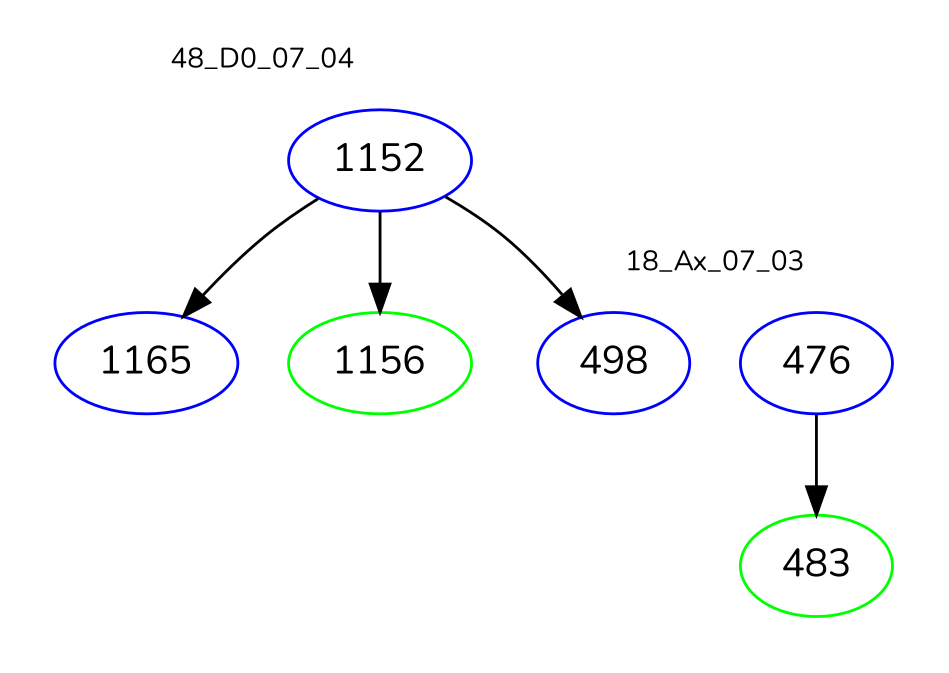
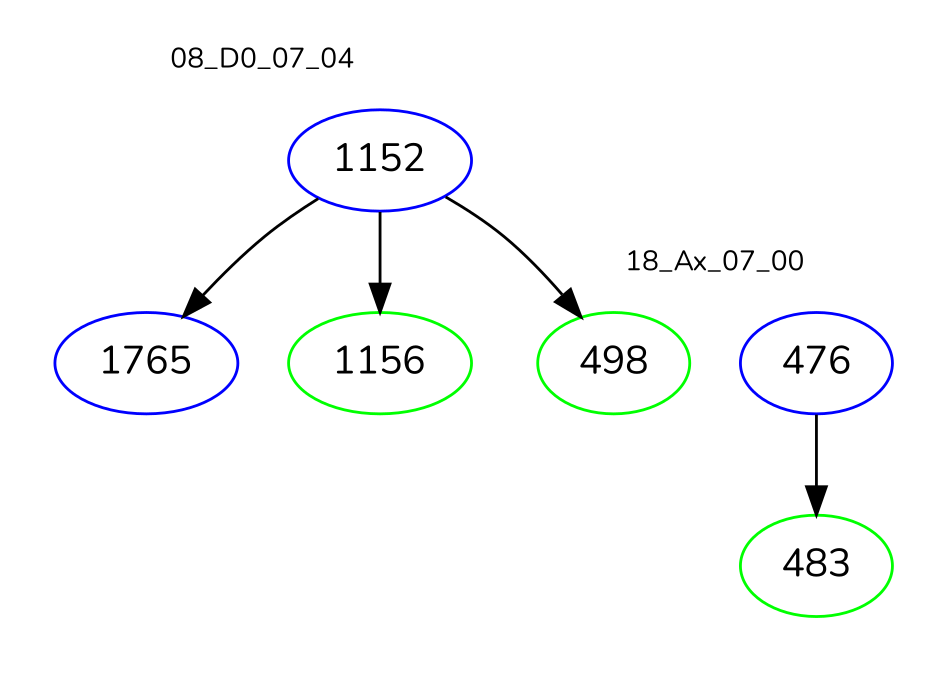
(263, 61) -> (263, 61)
(715, 263) -> (715, 263)
(146, 363) -> (146, 363)
(614, 363) -> (614, 363)
